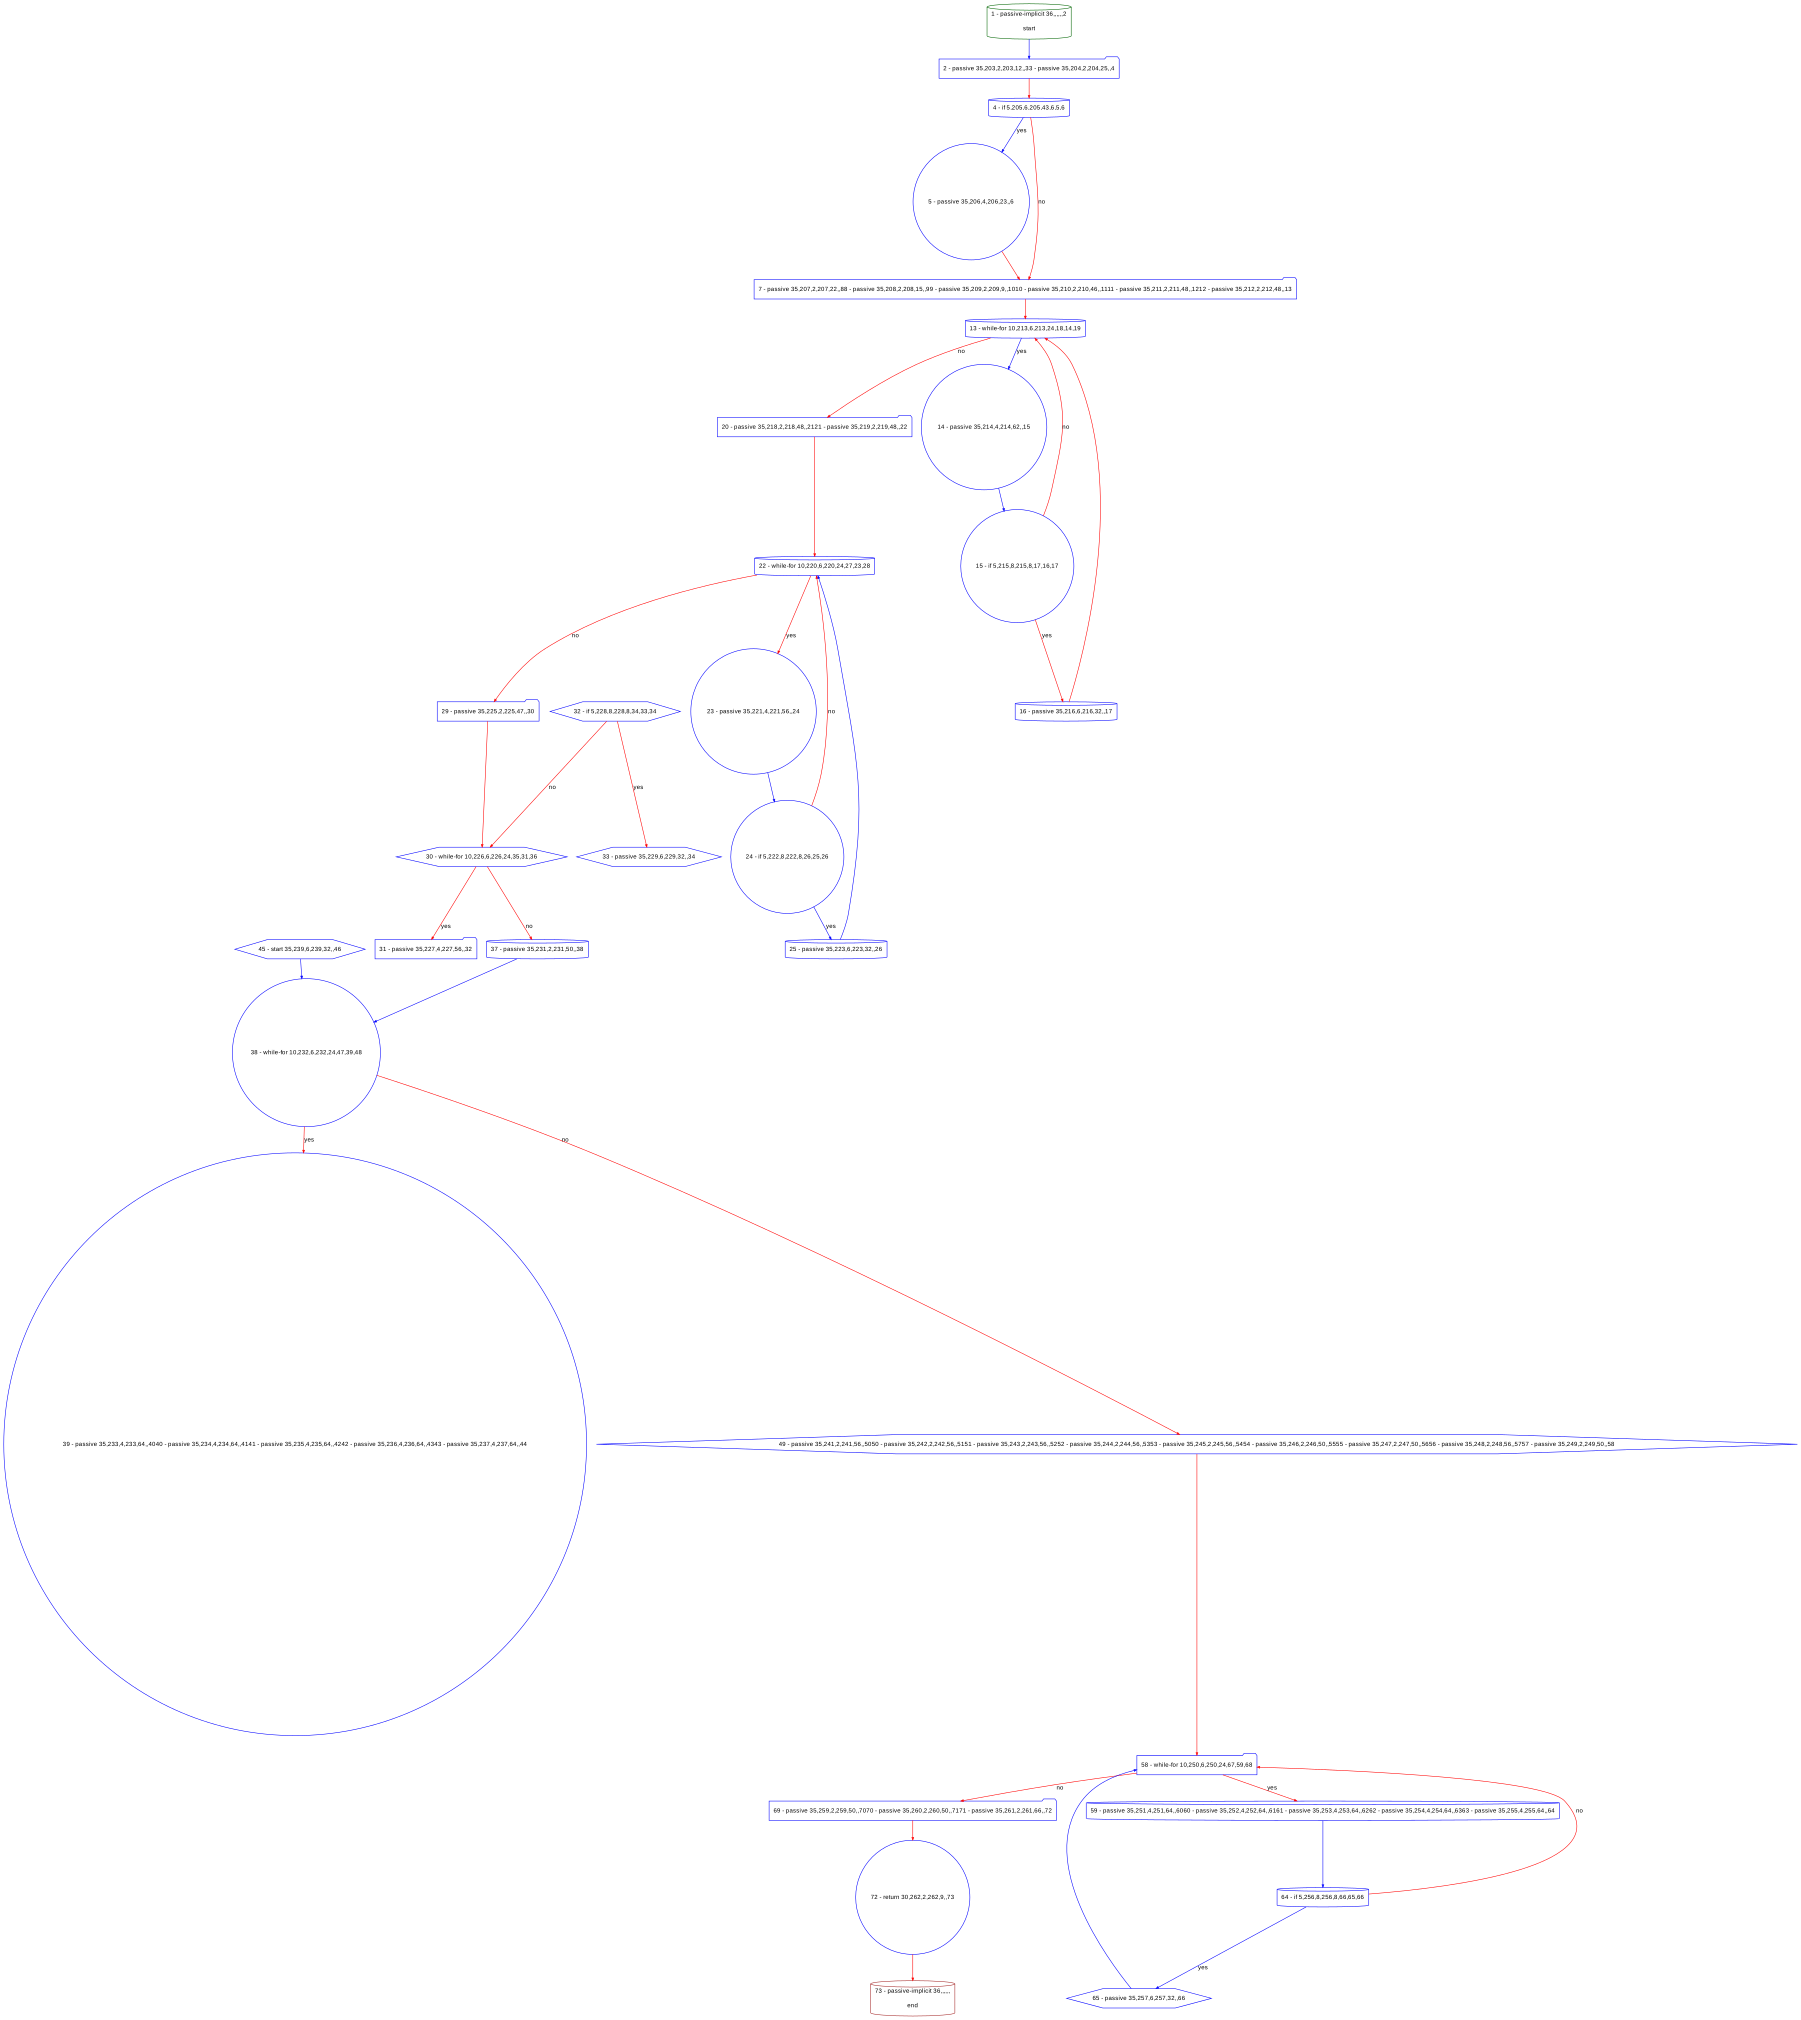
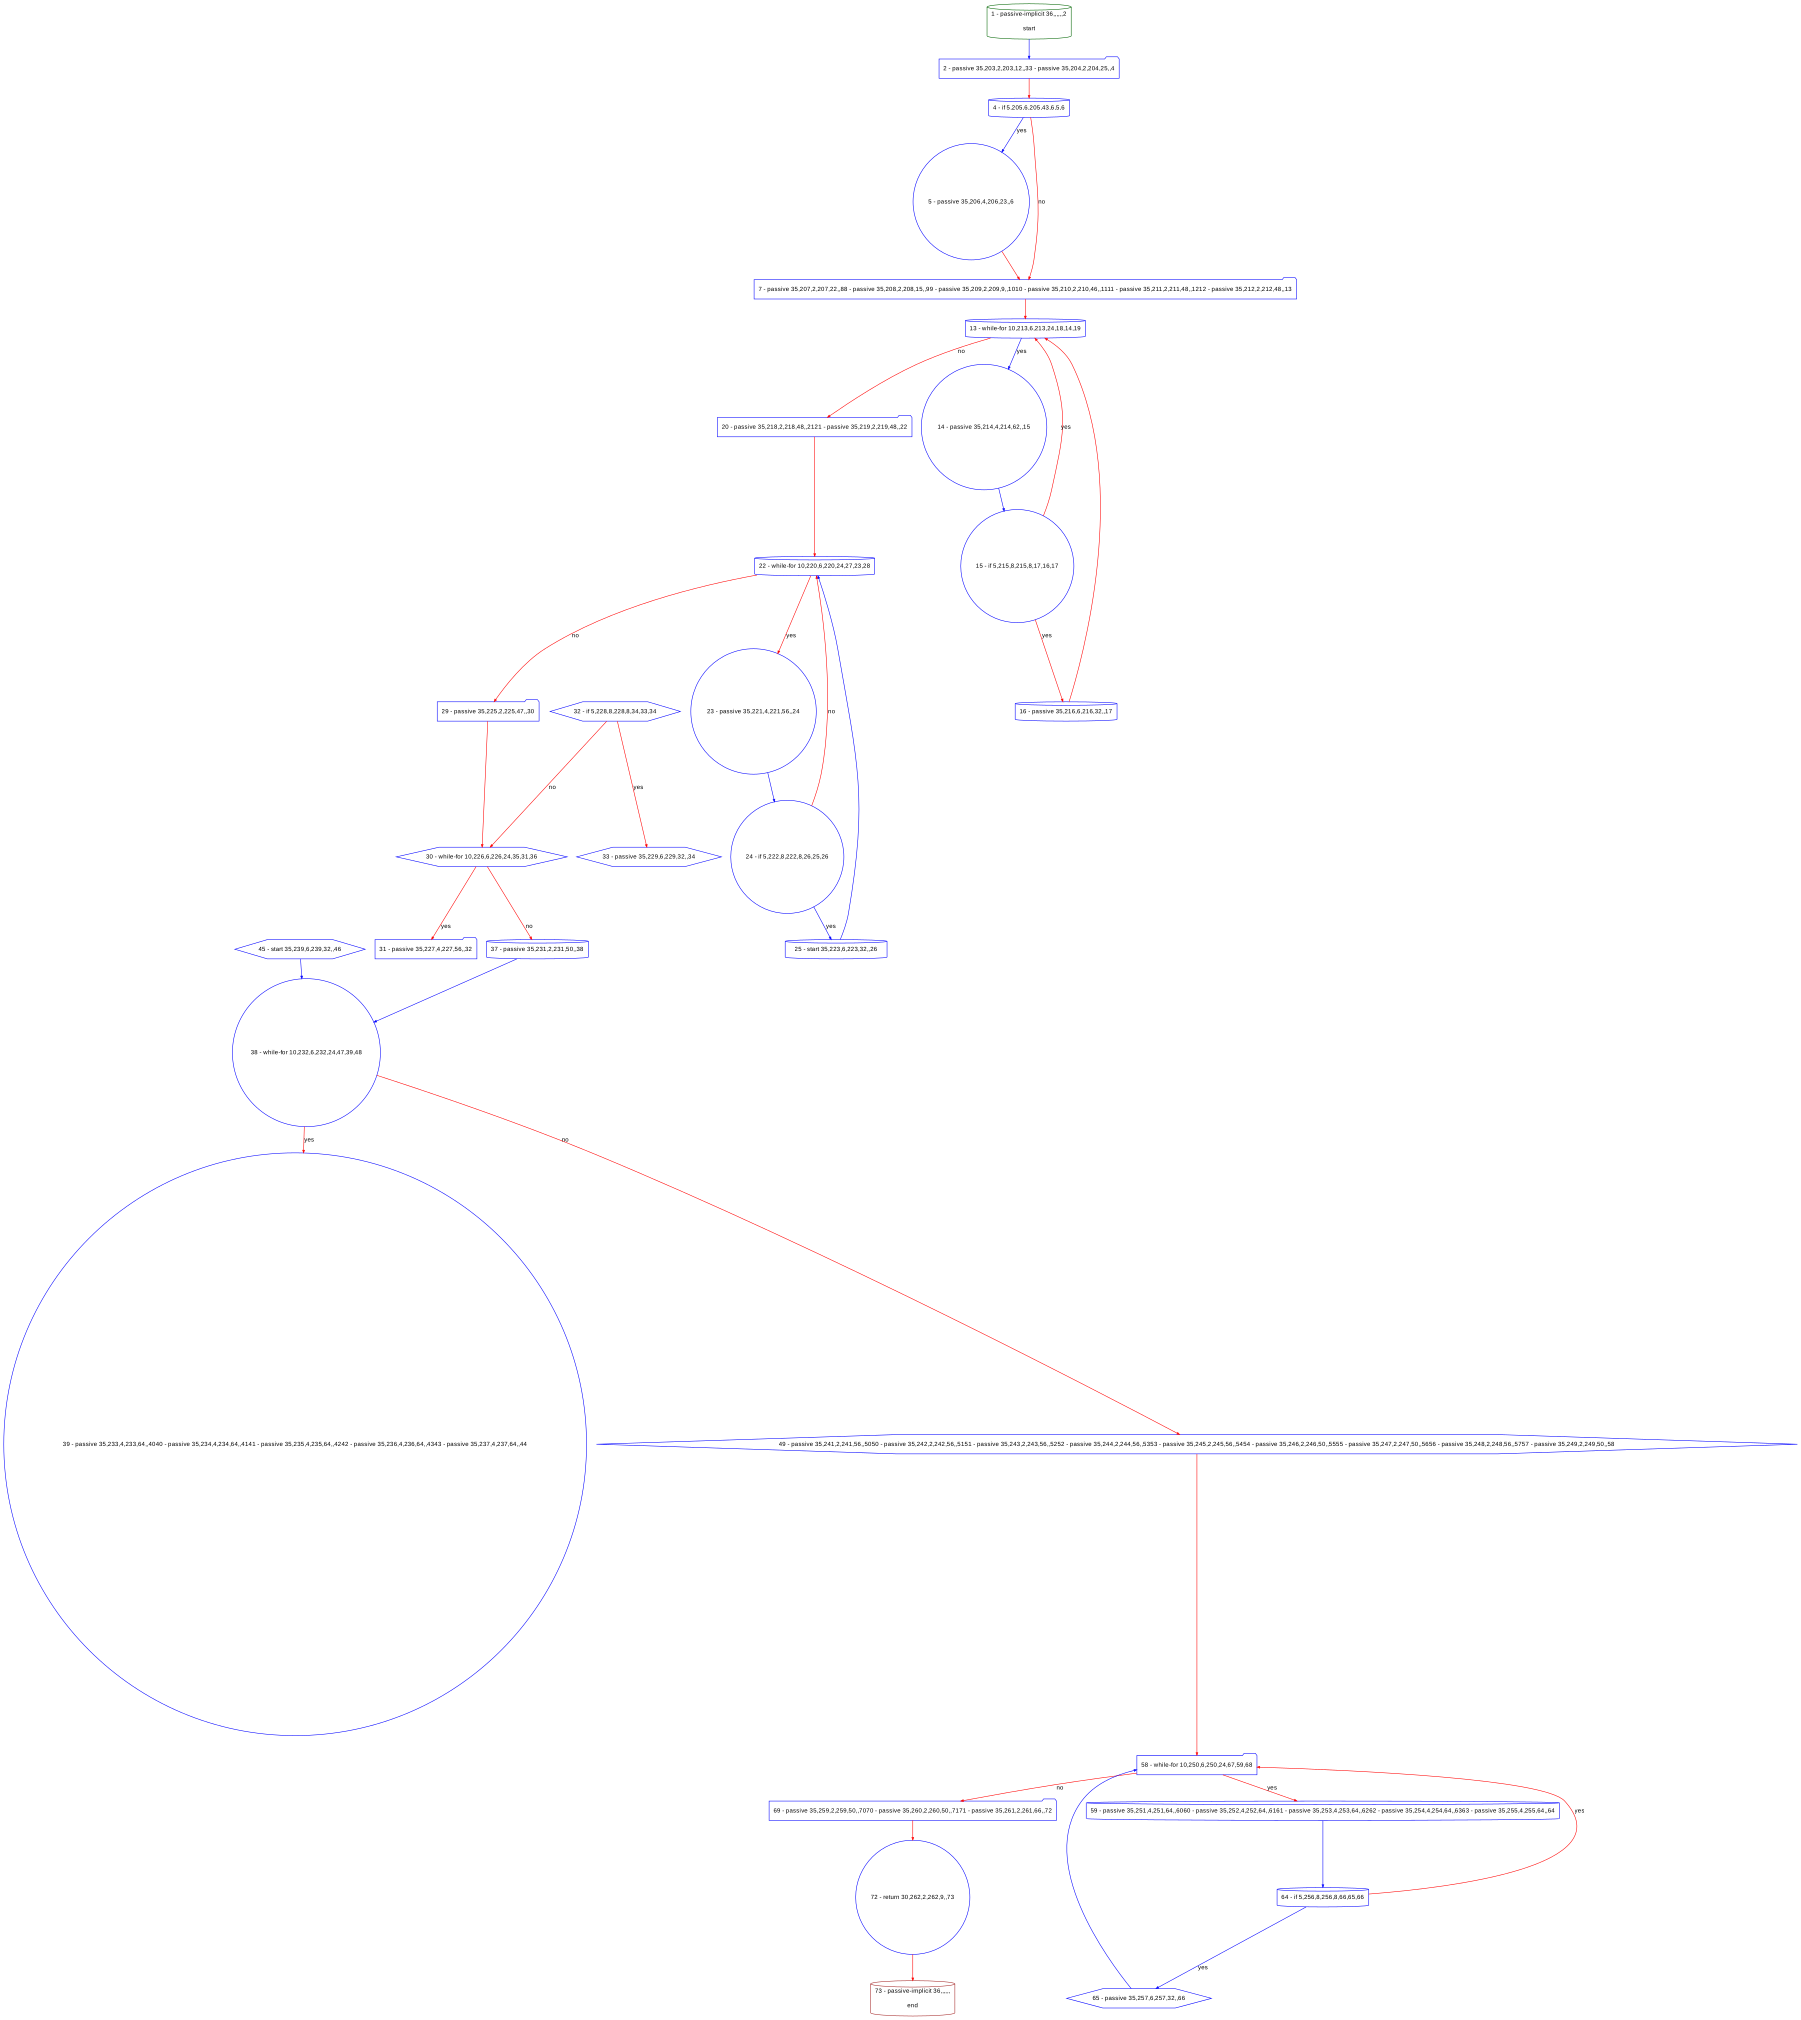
(1066, 427) -> (1066, 427)
(836, 949) -> (836, 949)
(1580, 1811) -> (1580, 1811)
